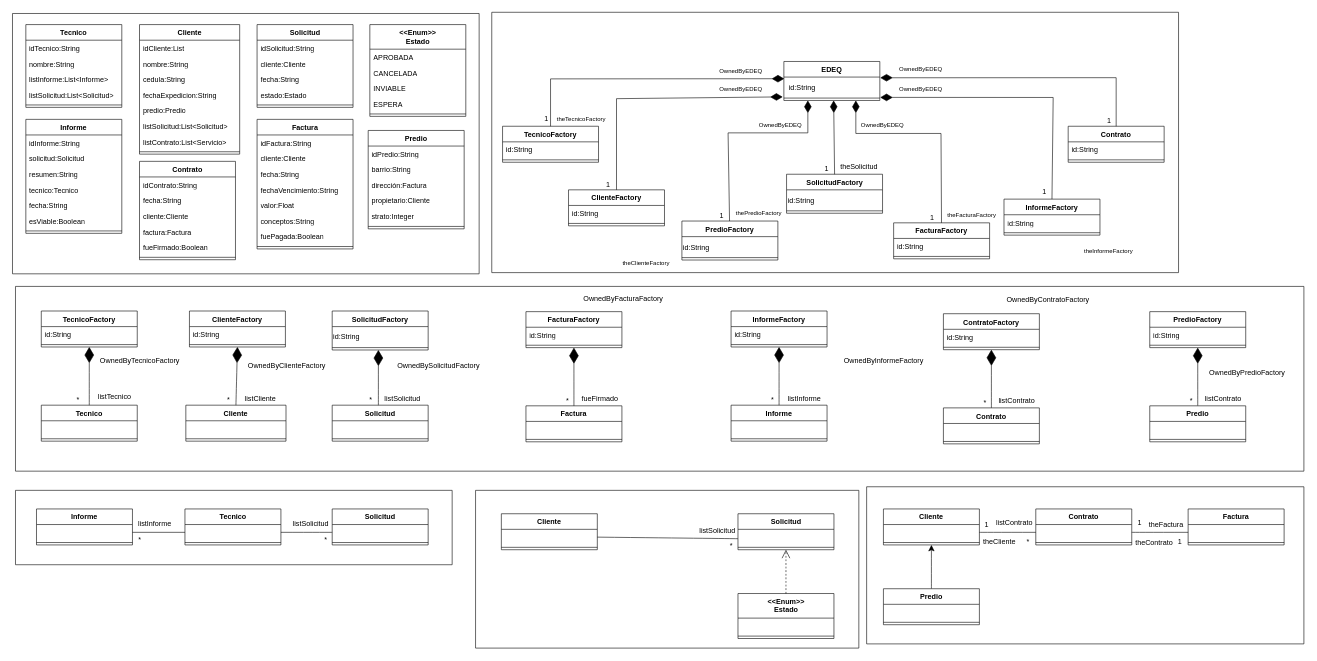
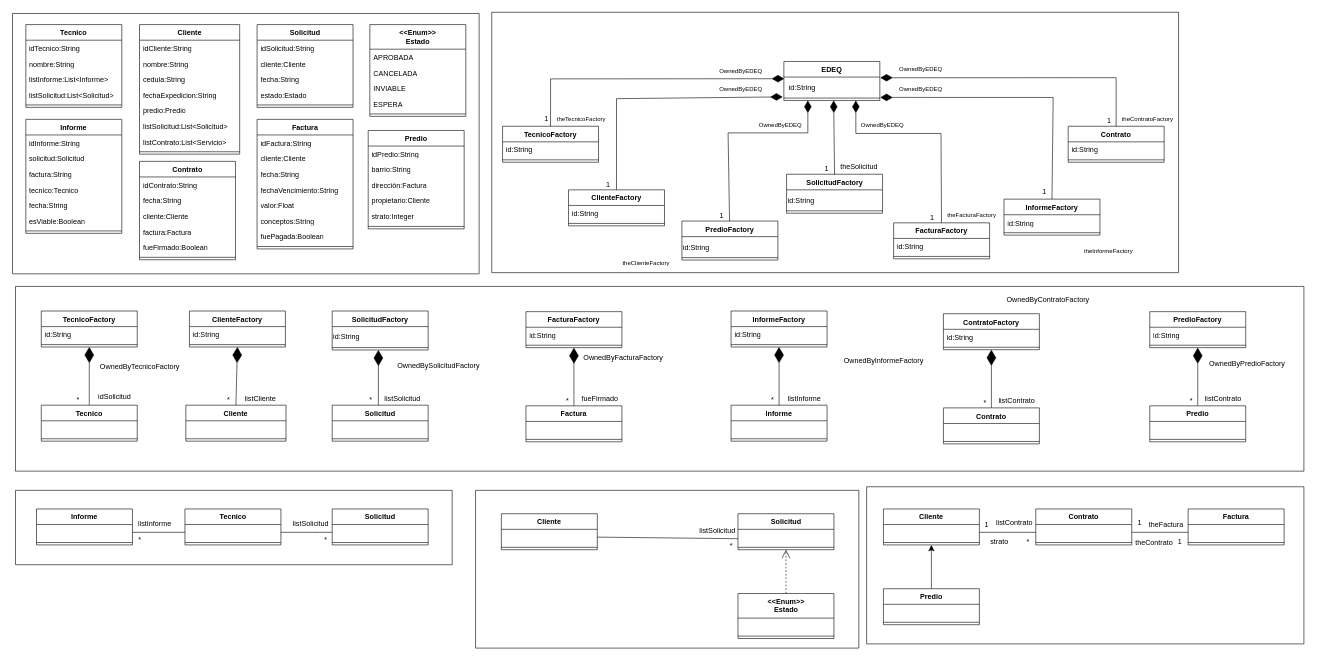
(167, 49) -> (171, 49)
none -> (1148, 117)
(55, 175) -> (55, 175)
(758, 212) -> none
(623, 297) -> (623, 357)
(139, 360) -> (139, 366)
(286, 365) -> none
(1247, 372) -> (1247, 363)
(115, 396) -> (115, 396)
(1000, 541) -> (1000, 541)
